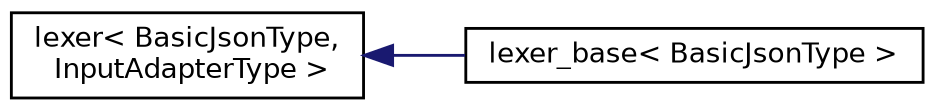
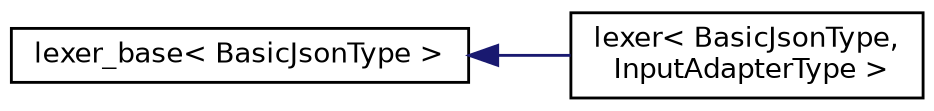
(429, 55) -> (534, 55)
